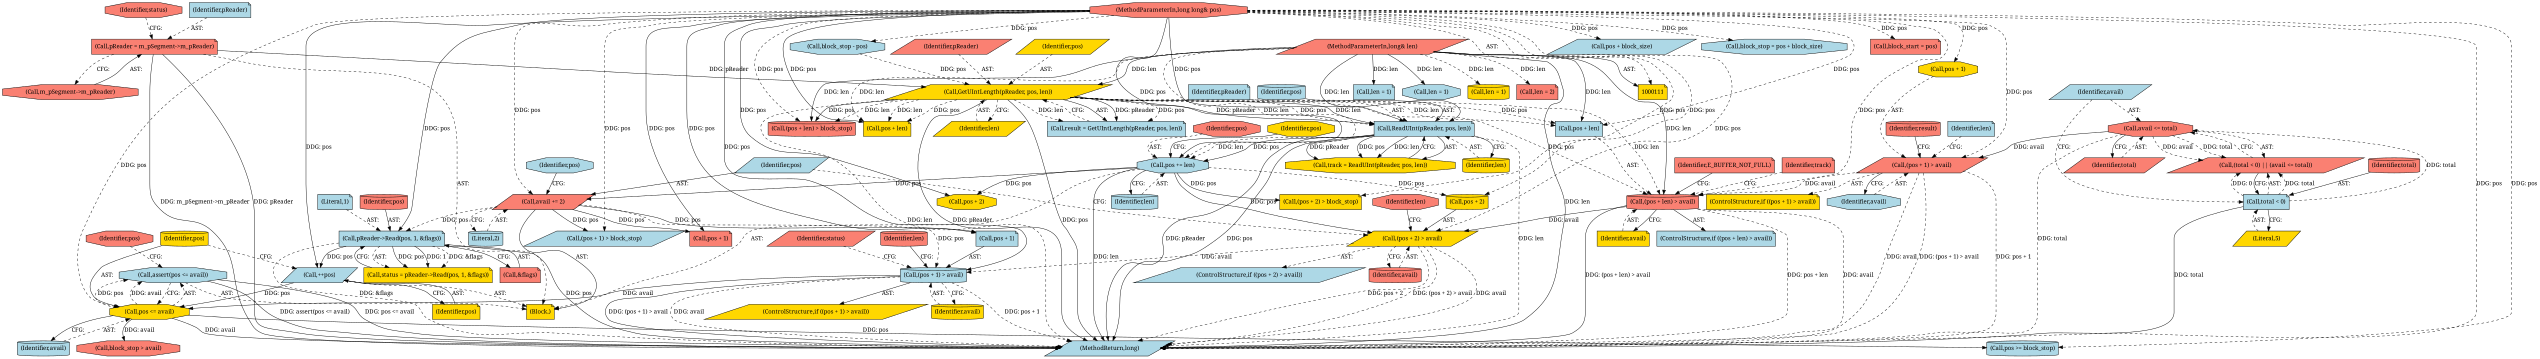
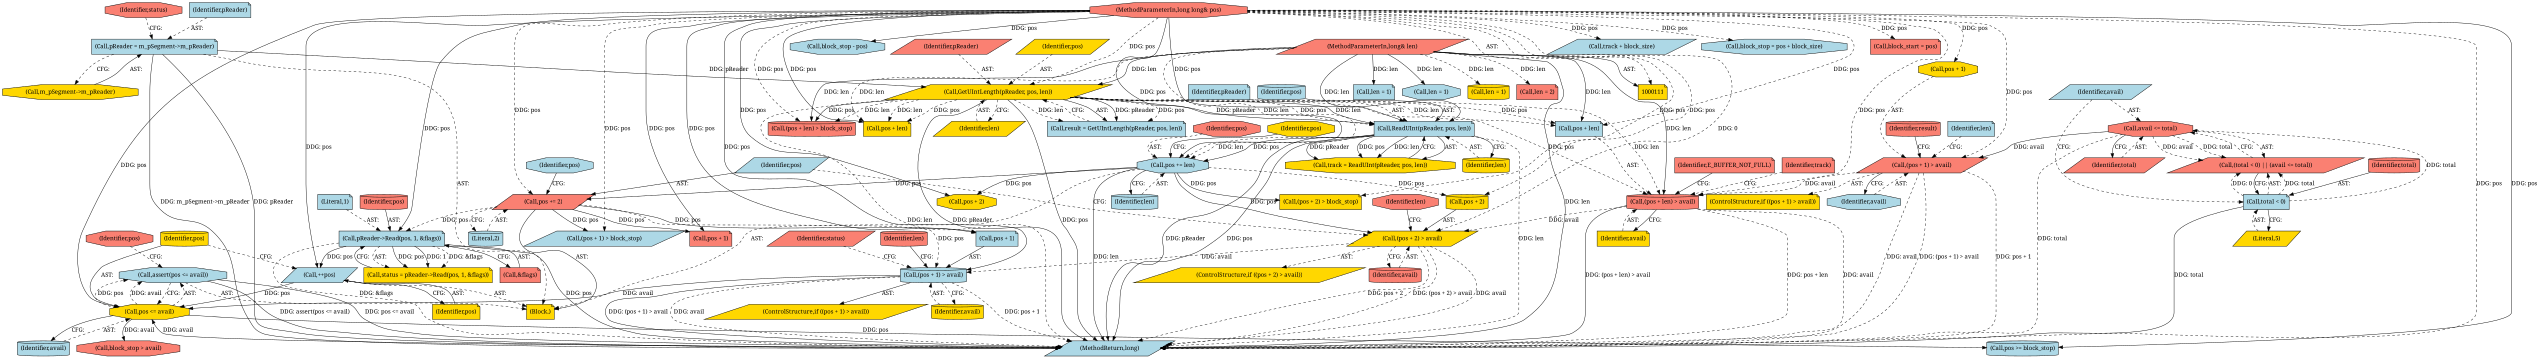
(493, 15) -> (493, 15)
(2243, 21) -> (2243, 21)
(995, 27) -> (995, 27)
(154, 47) -> (154, 47)
(1622, 47) -> (1622, 47)
(912, 69) -> (1101, 59)
(70, 92) -> (70, 92)
(1728, 129) -> (1728, 129)
(543, 202) -> (543, 202)
(1548, 217) -> (1548, 217)
(1716, 239) -> none
(1249, 275) -> (1249, 275)
(612, 346) -> (605, 345)
